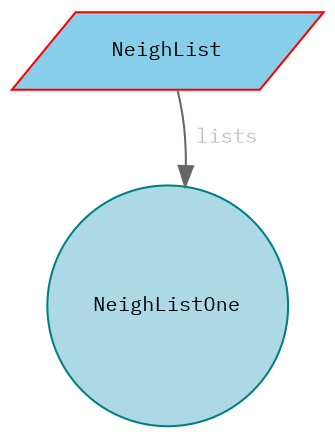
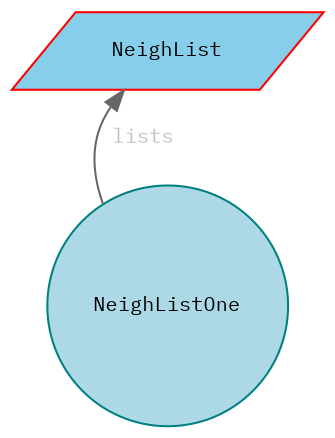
(184, 128) -> (95, 154)
